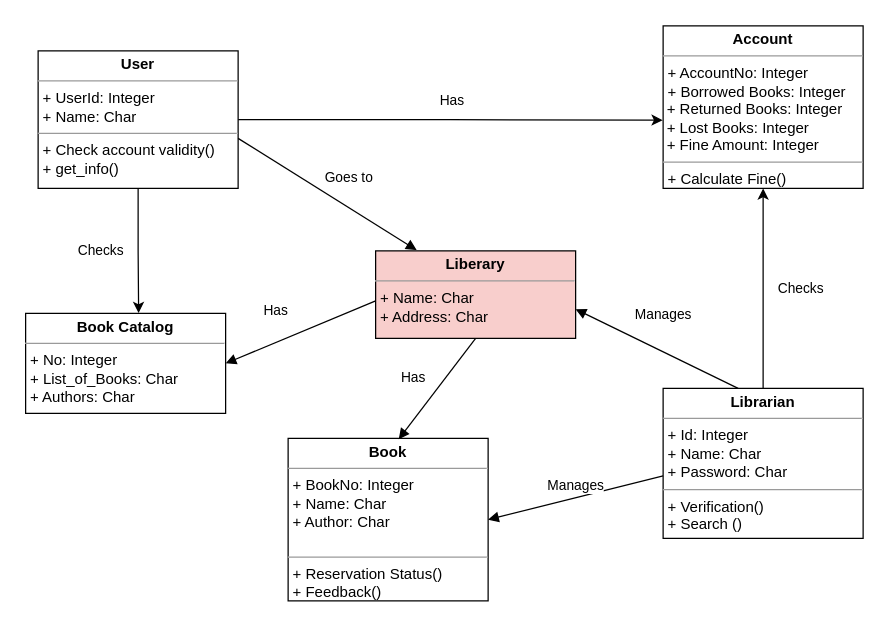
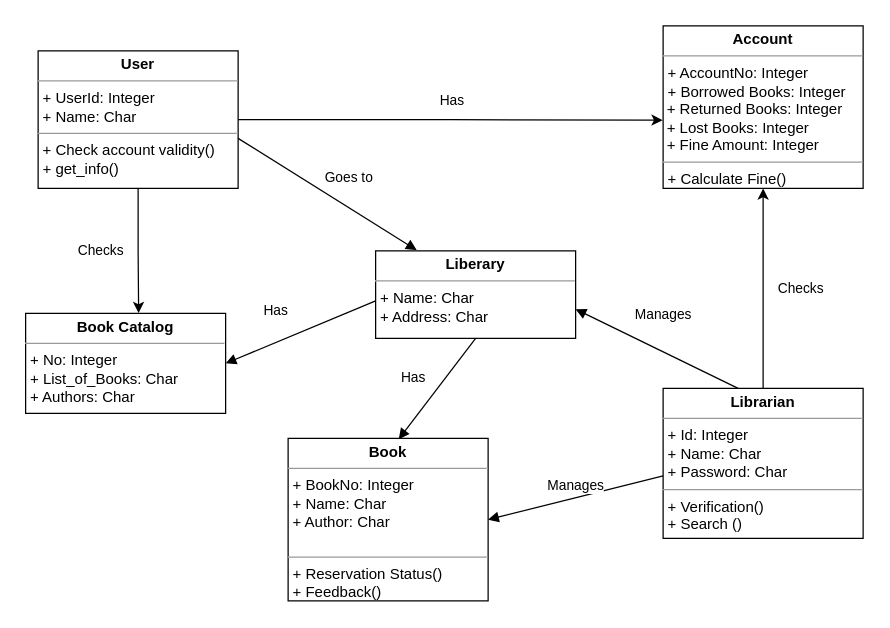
(476, 294) -> (476, 294)
